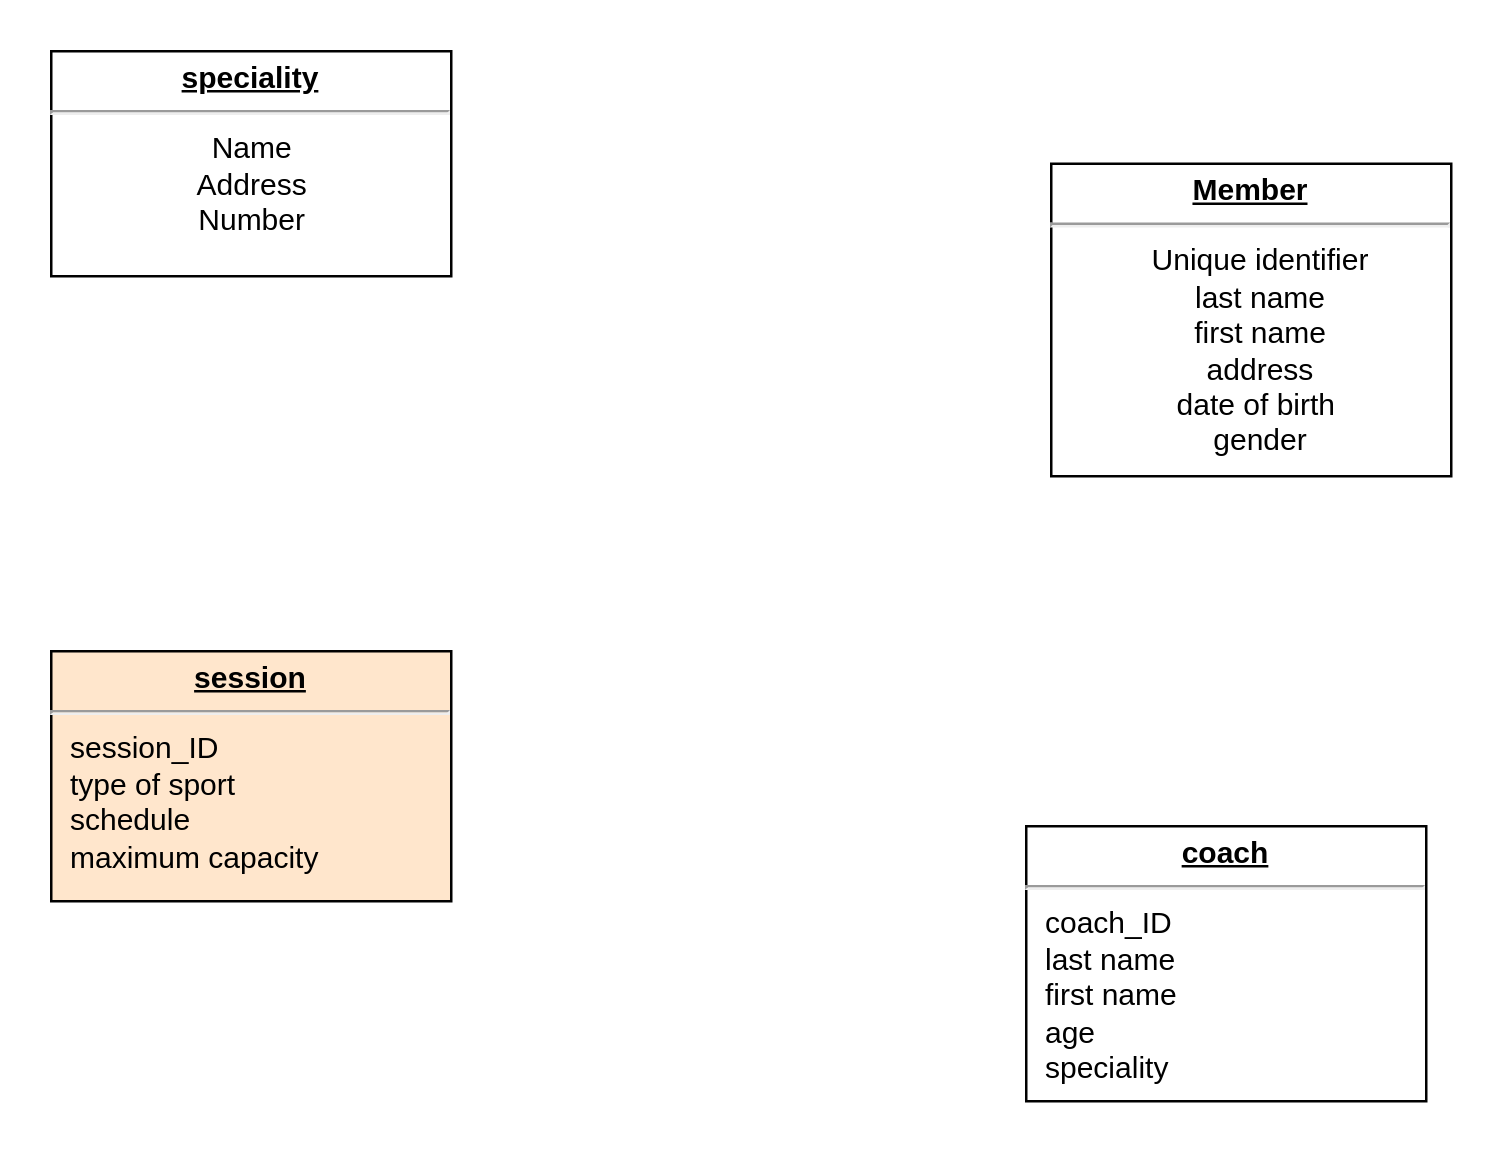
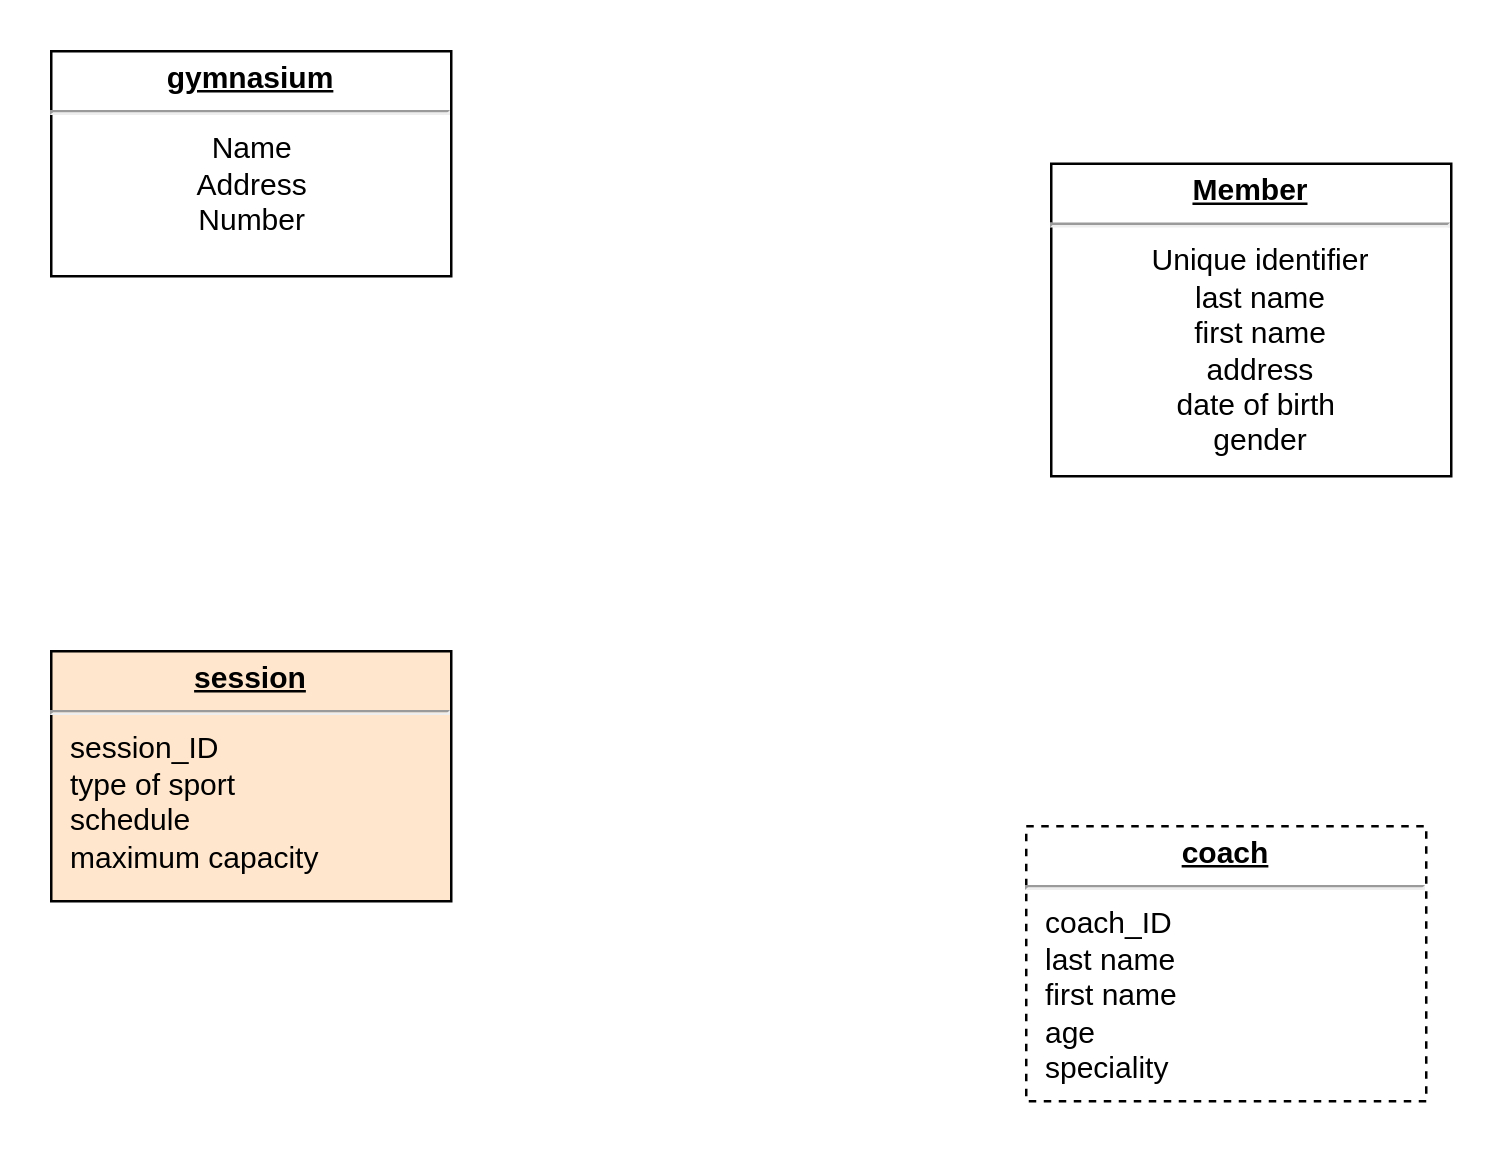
(251, 123) -> (251, 123)
(1226, 964) -> (1226, 964)
